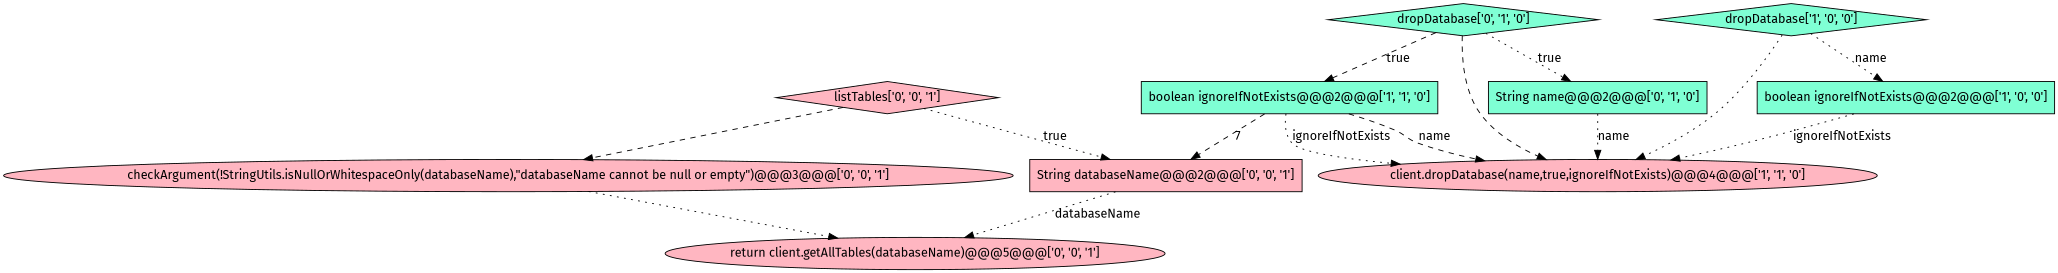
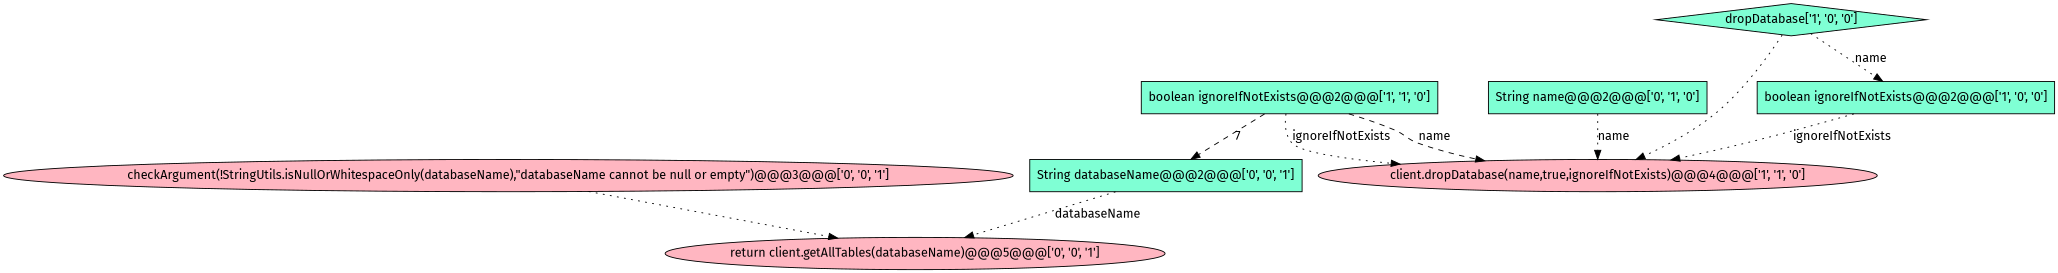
(1463, 20) -> none
(887, 98) -> none
(1166, 176) -> (1166, 176)
